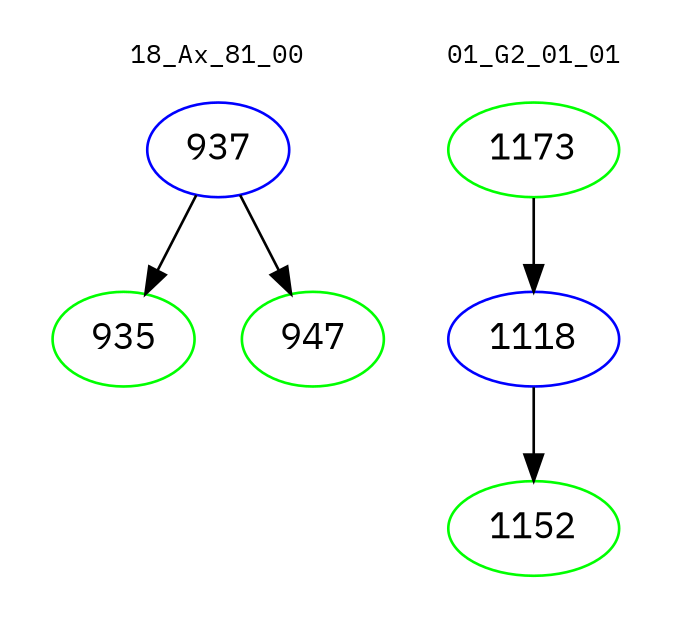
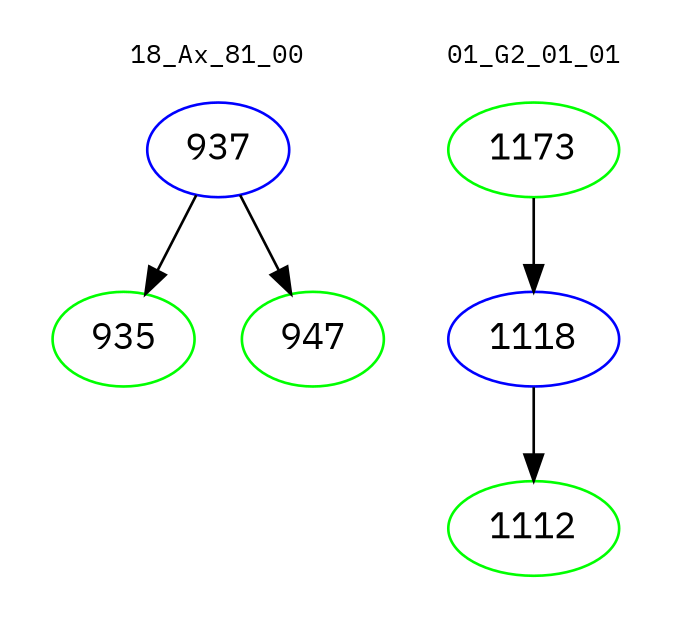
(534, 528) -> (534, 528)
